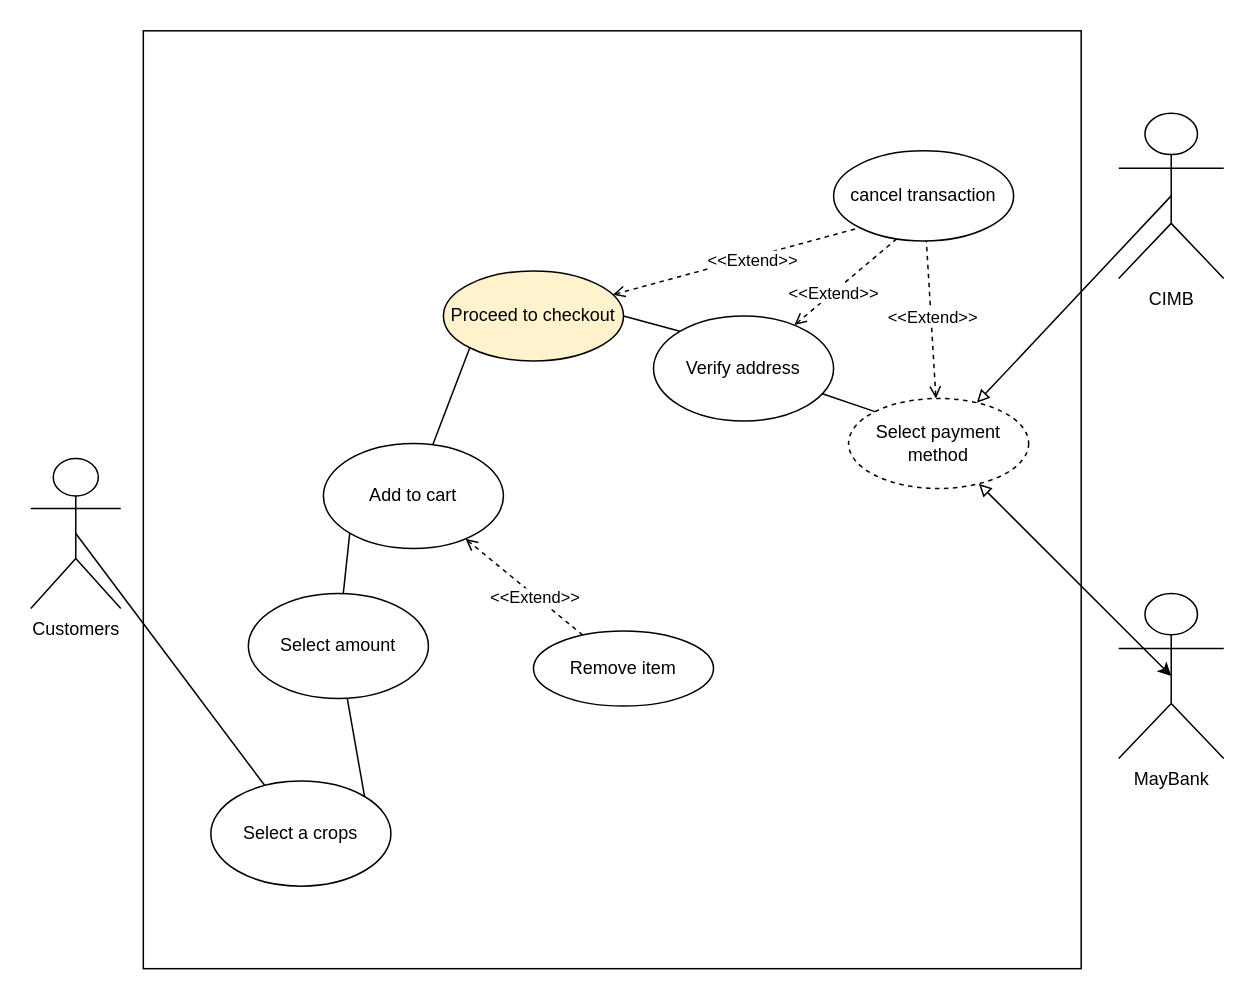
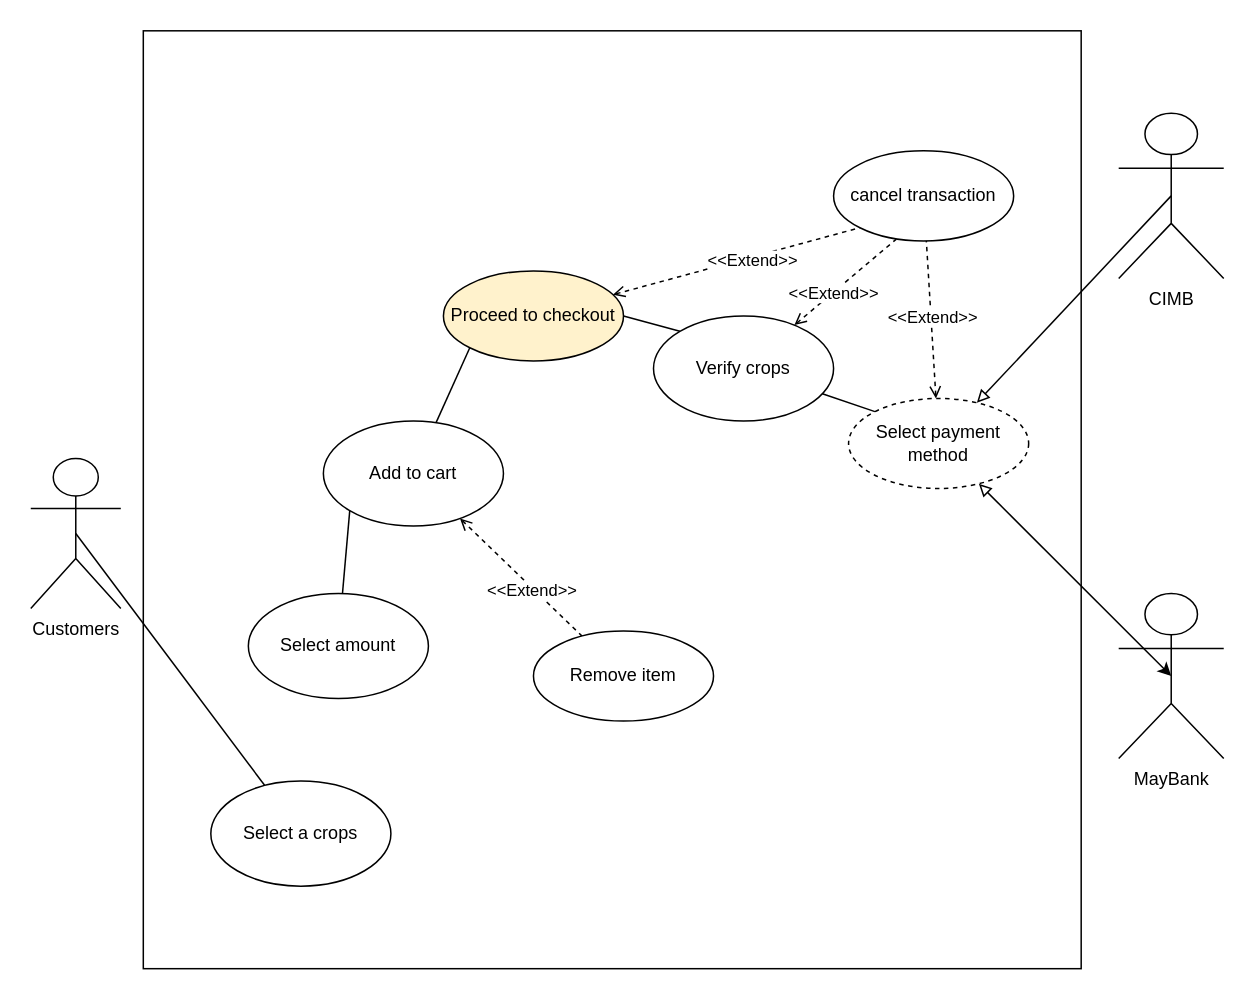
(743, 368) -> (743, 368)
(413, 496) -> (413, 473)
(623, 668) -> (623, 676)
(356, 748) -> none
